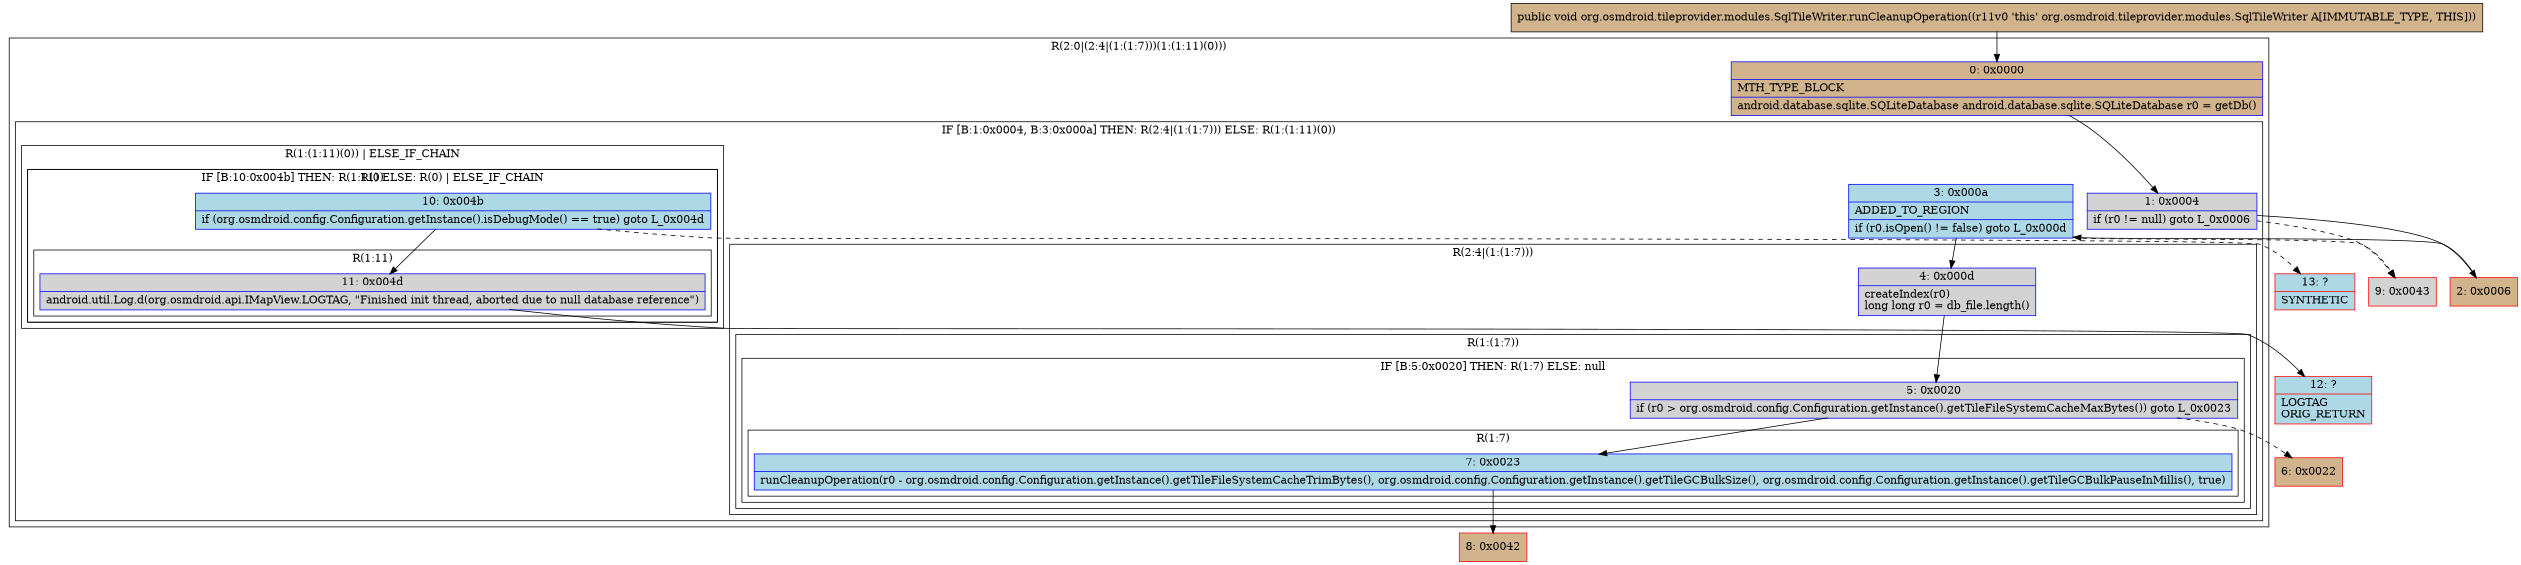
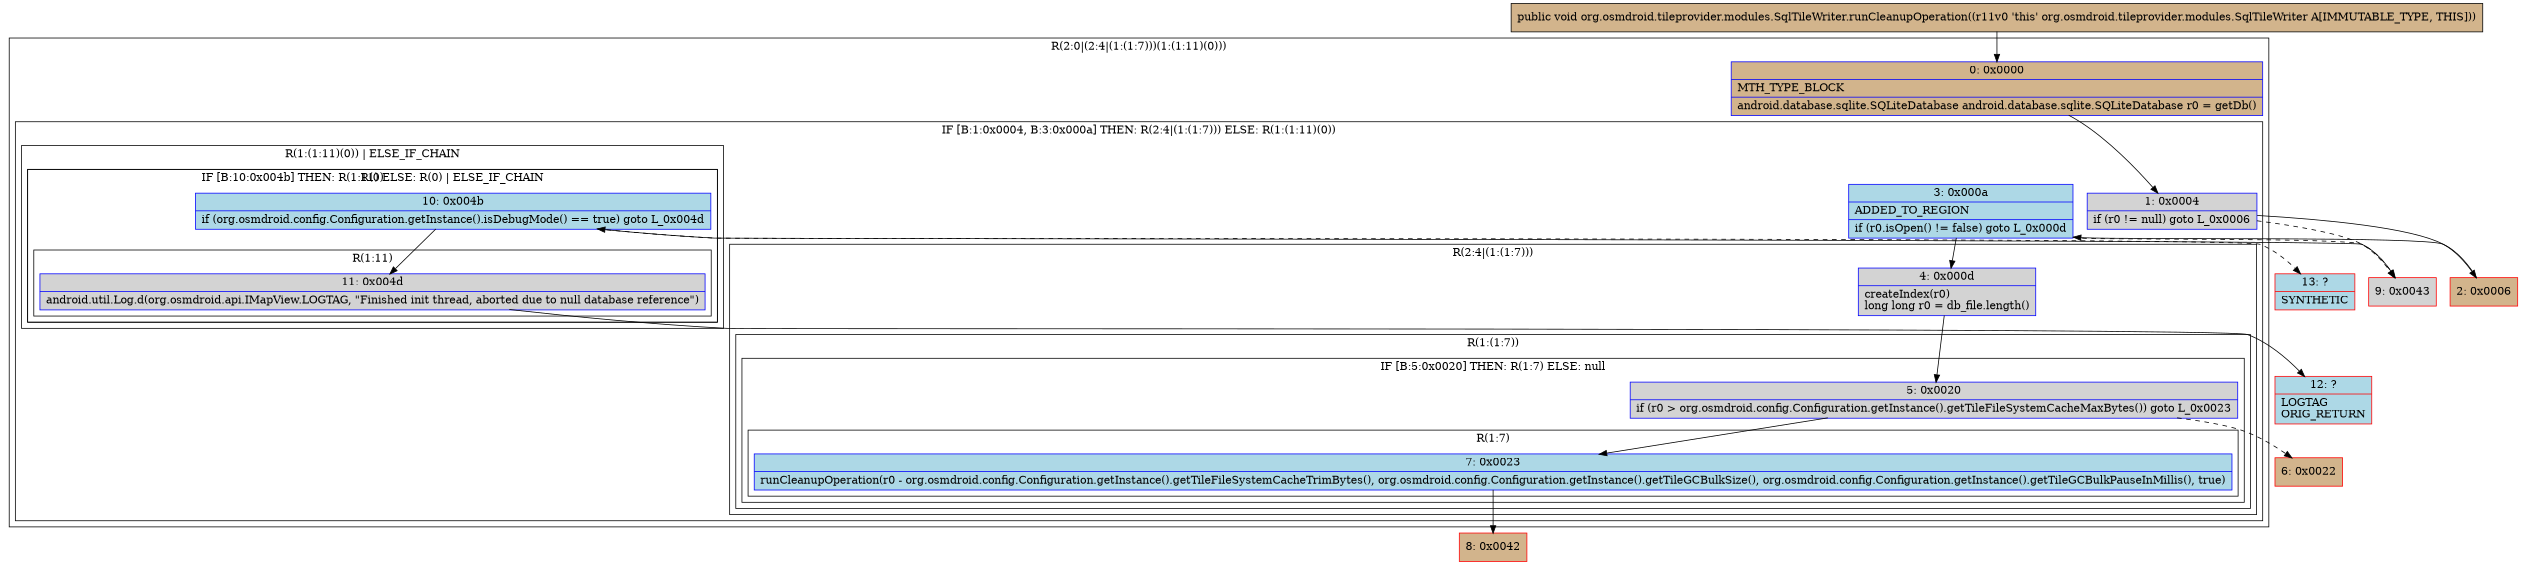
none -> (1507, 240)
